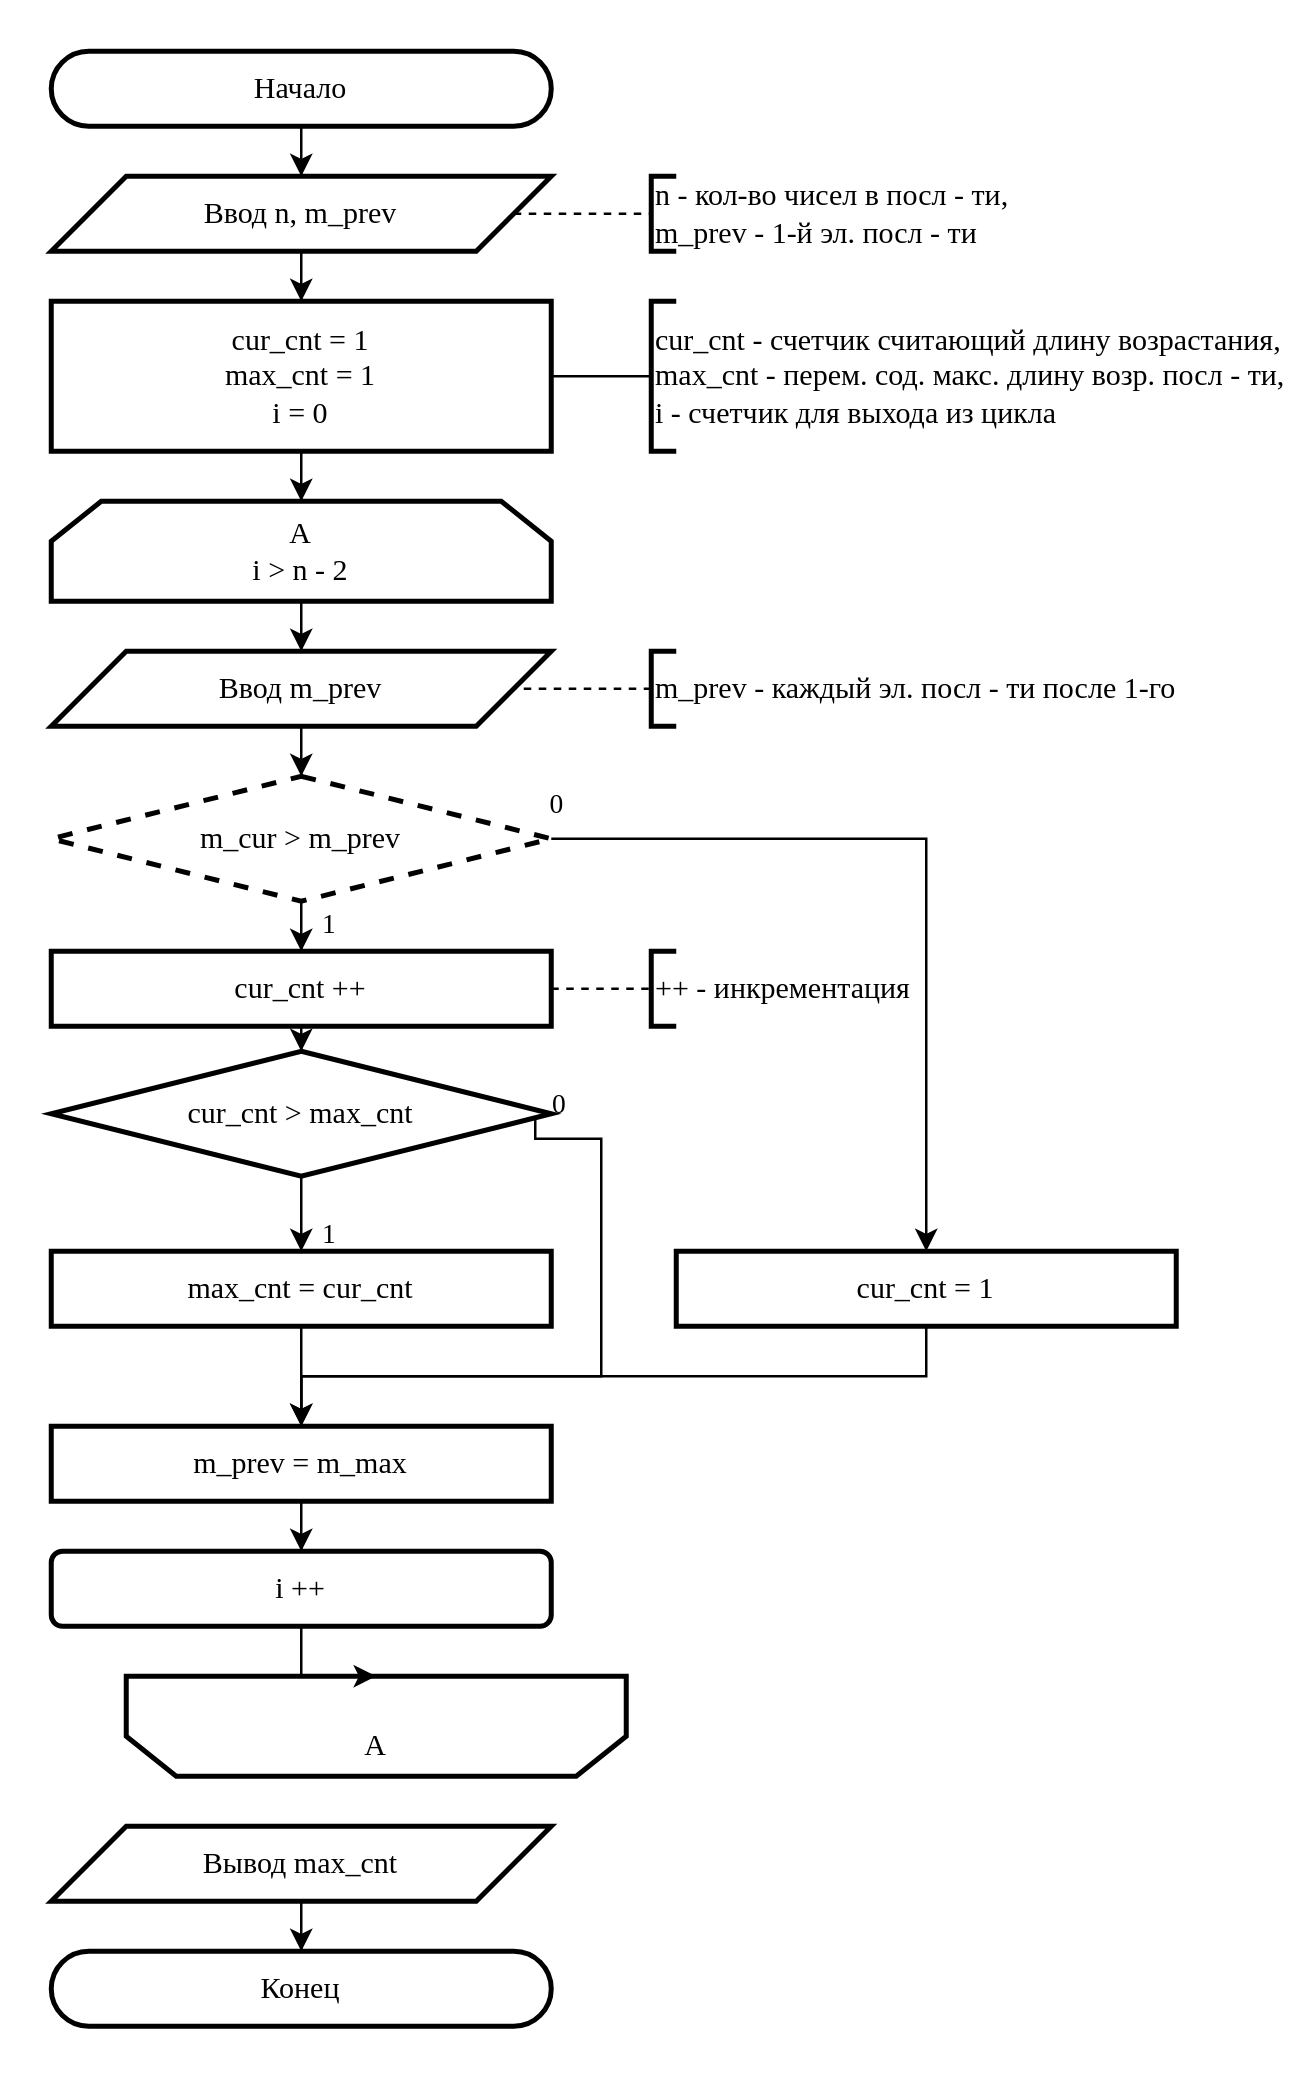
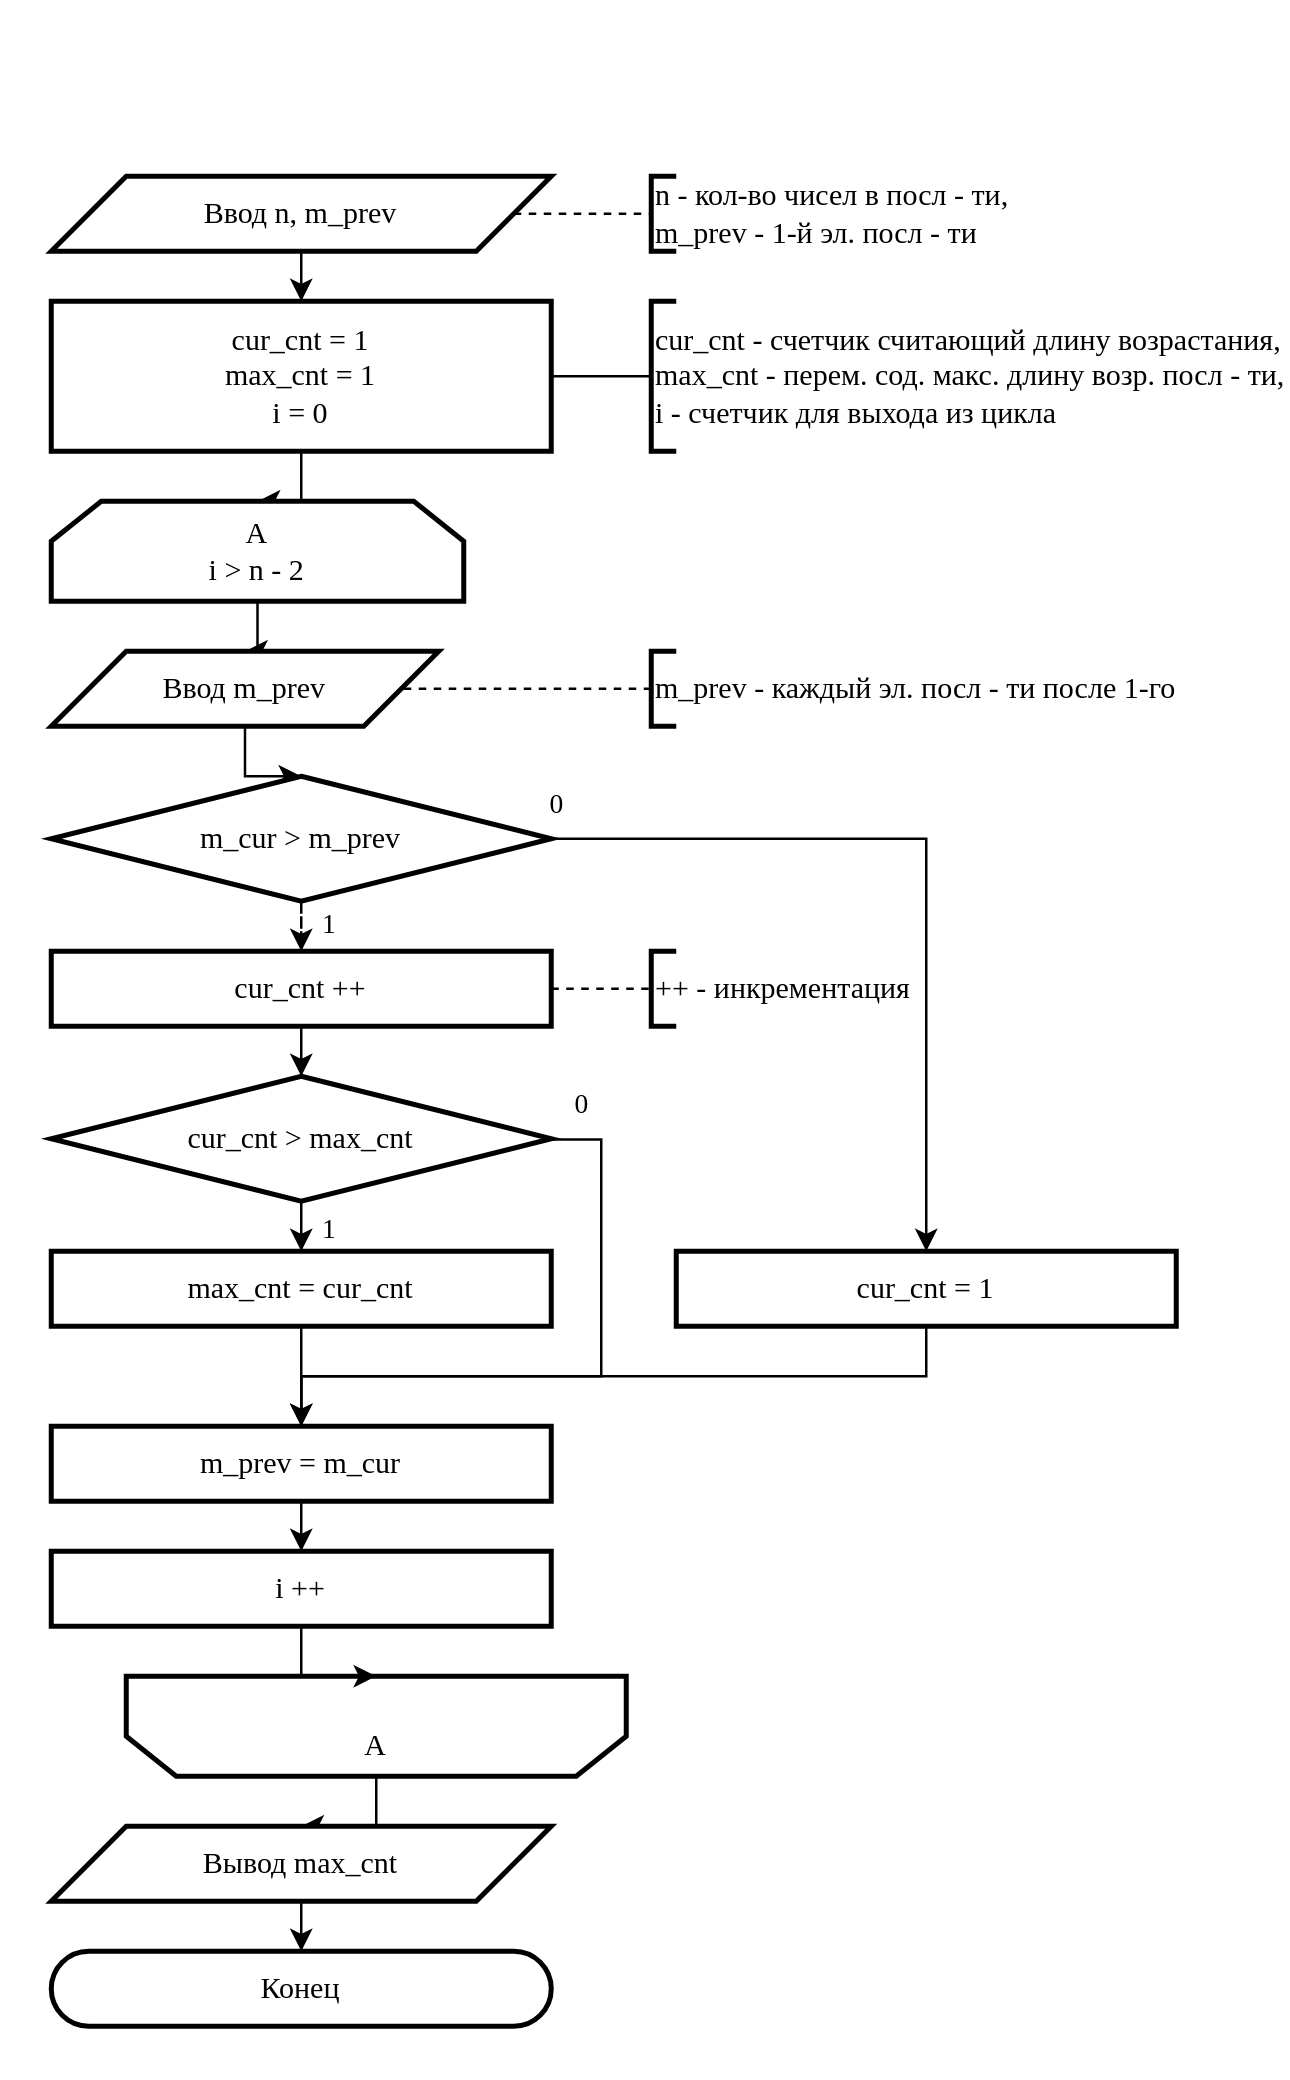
(301, 89) -> none
(301, 159) -> none
(301, 551) -> (258, 551)
(301, 689) -> (245, 689)
(301, 839) -> (301, 839)
(301, 914) -> (301, 914)
(301, 1114) -> (301, 1139)
(301, 1464) -> (301, 1464)
(301, 1589) -> (301, 1589)
none -> (376, 1801)
